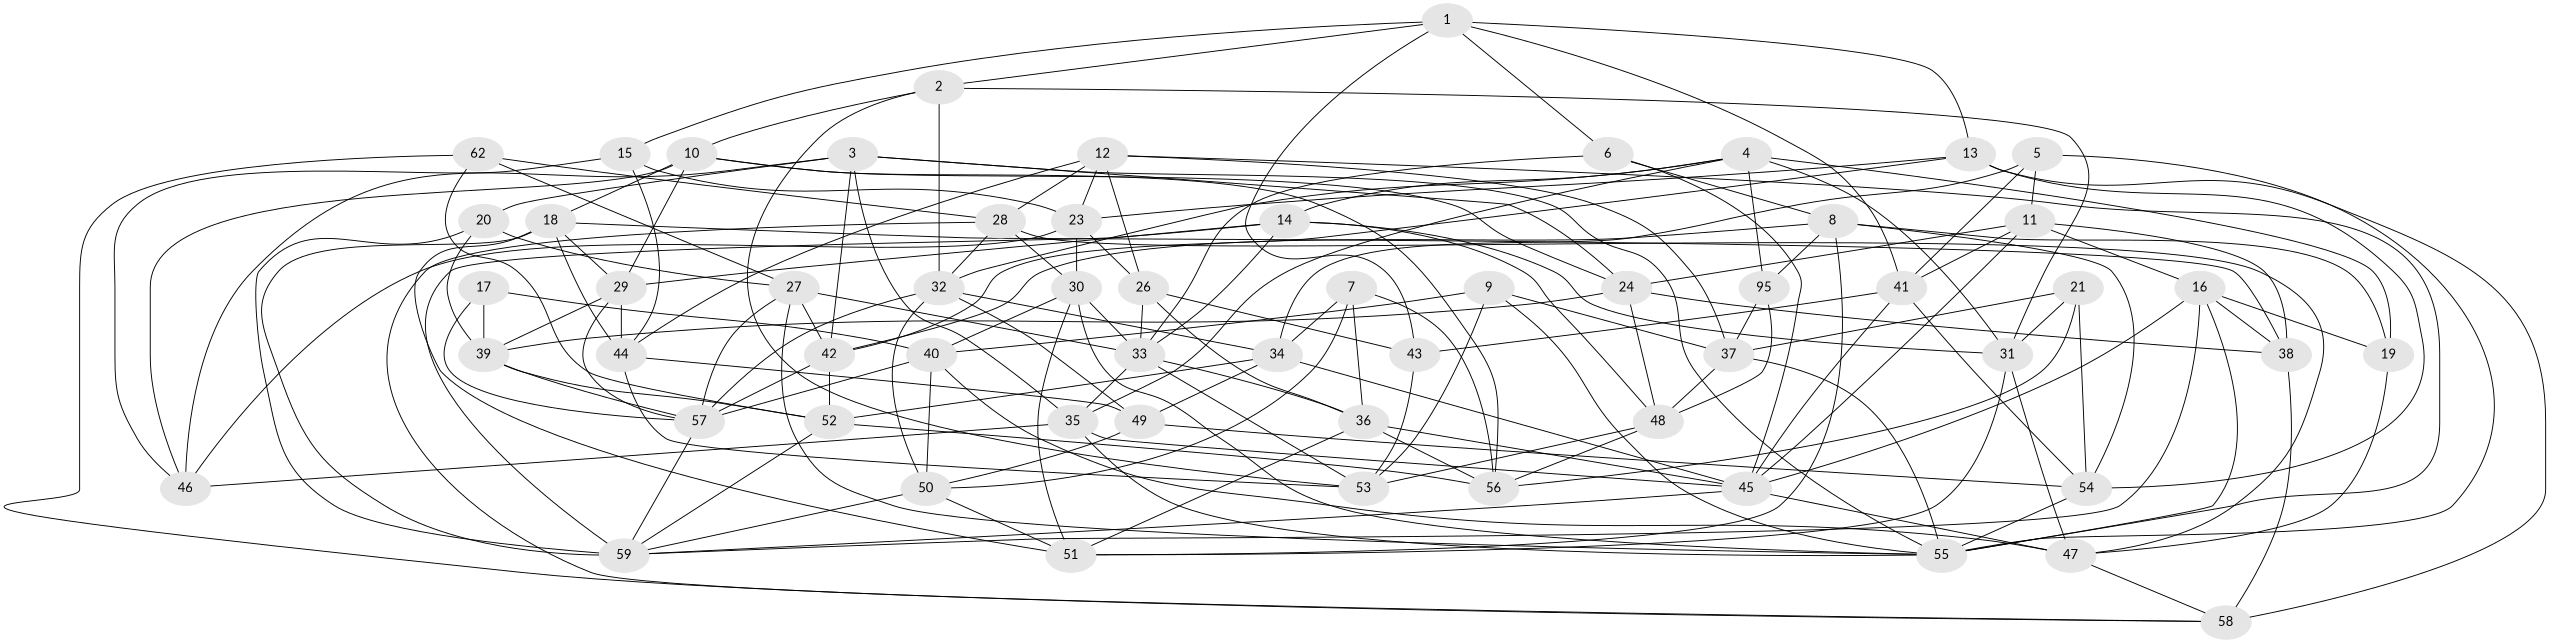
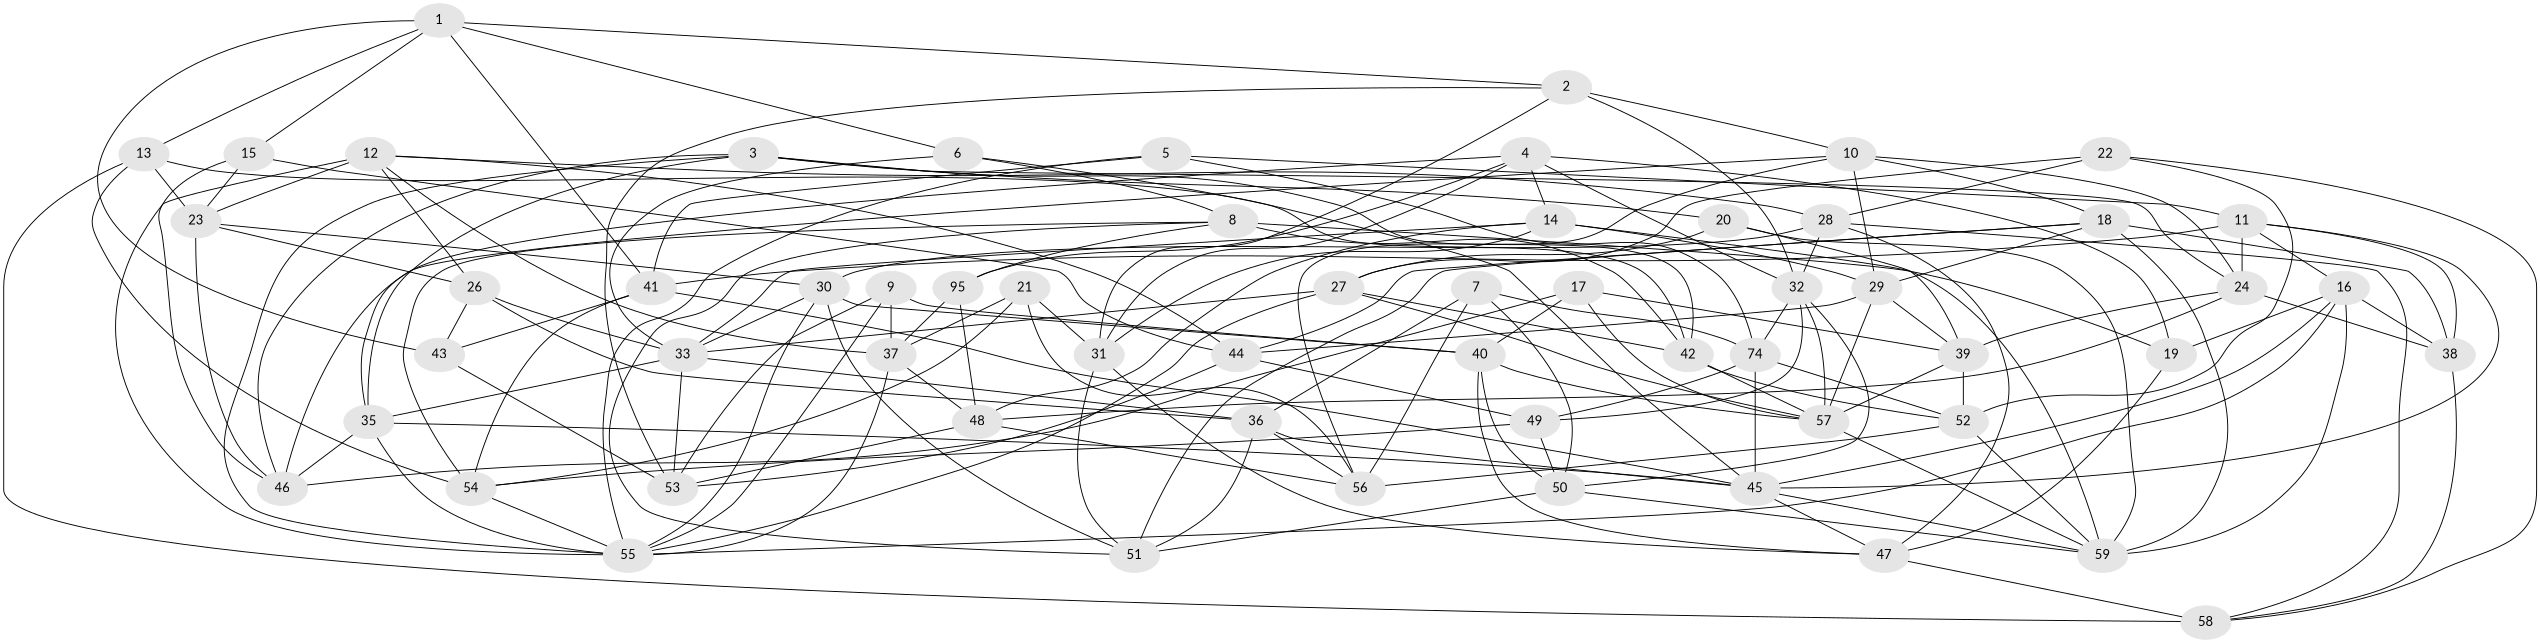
(478, 154) -> (2105, 154)
(1277, 355) -> (1755, 355)
none -> (1097, 422)
